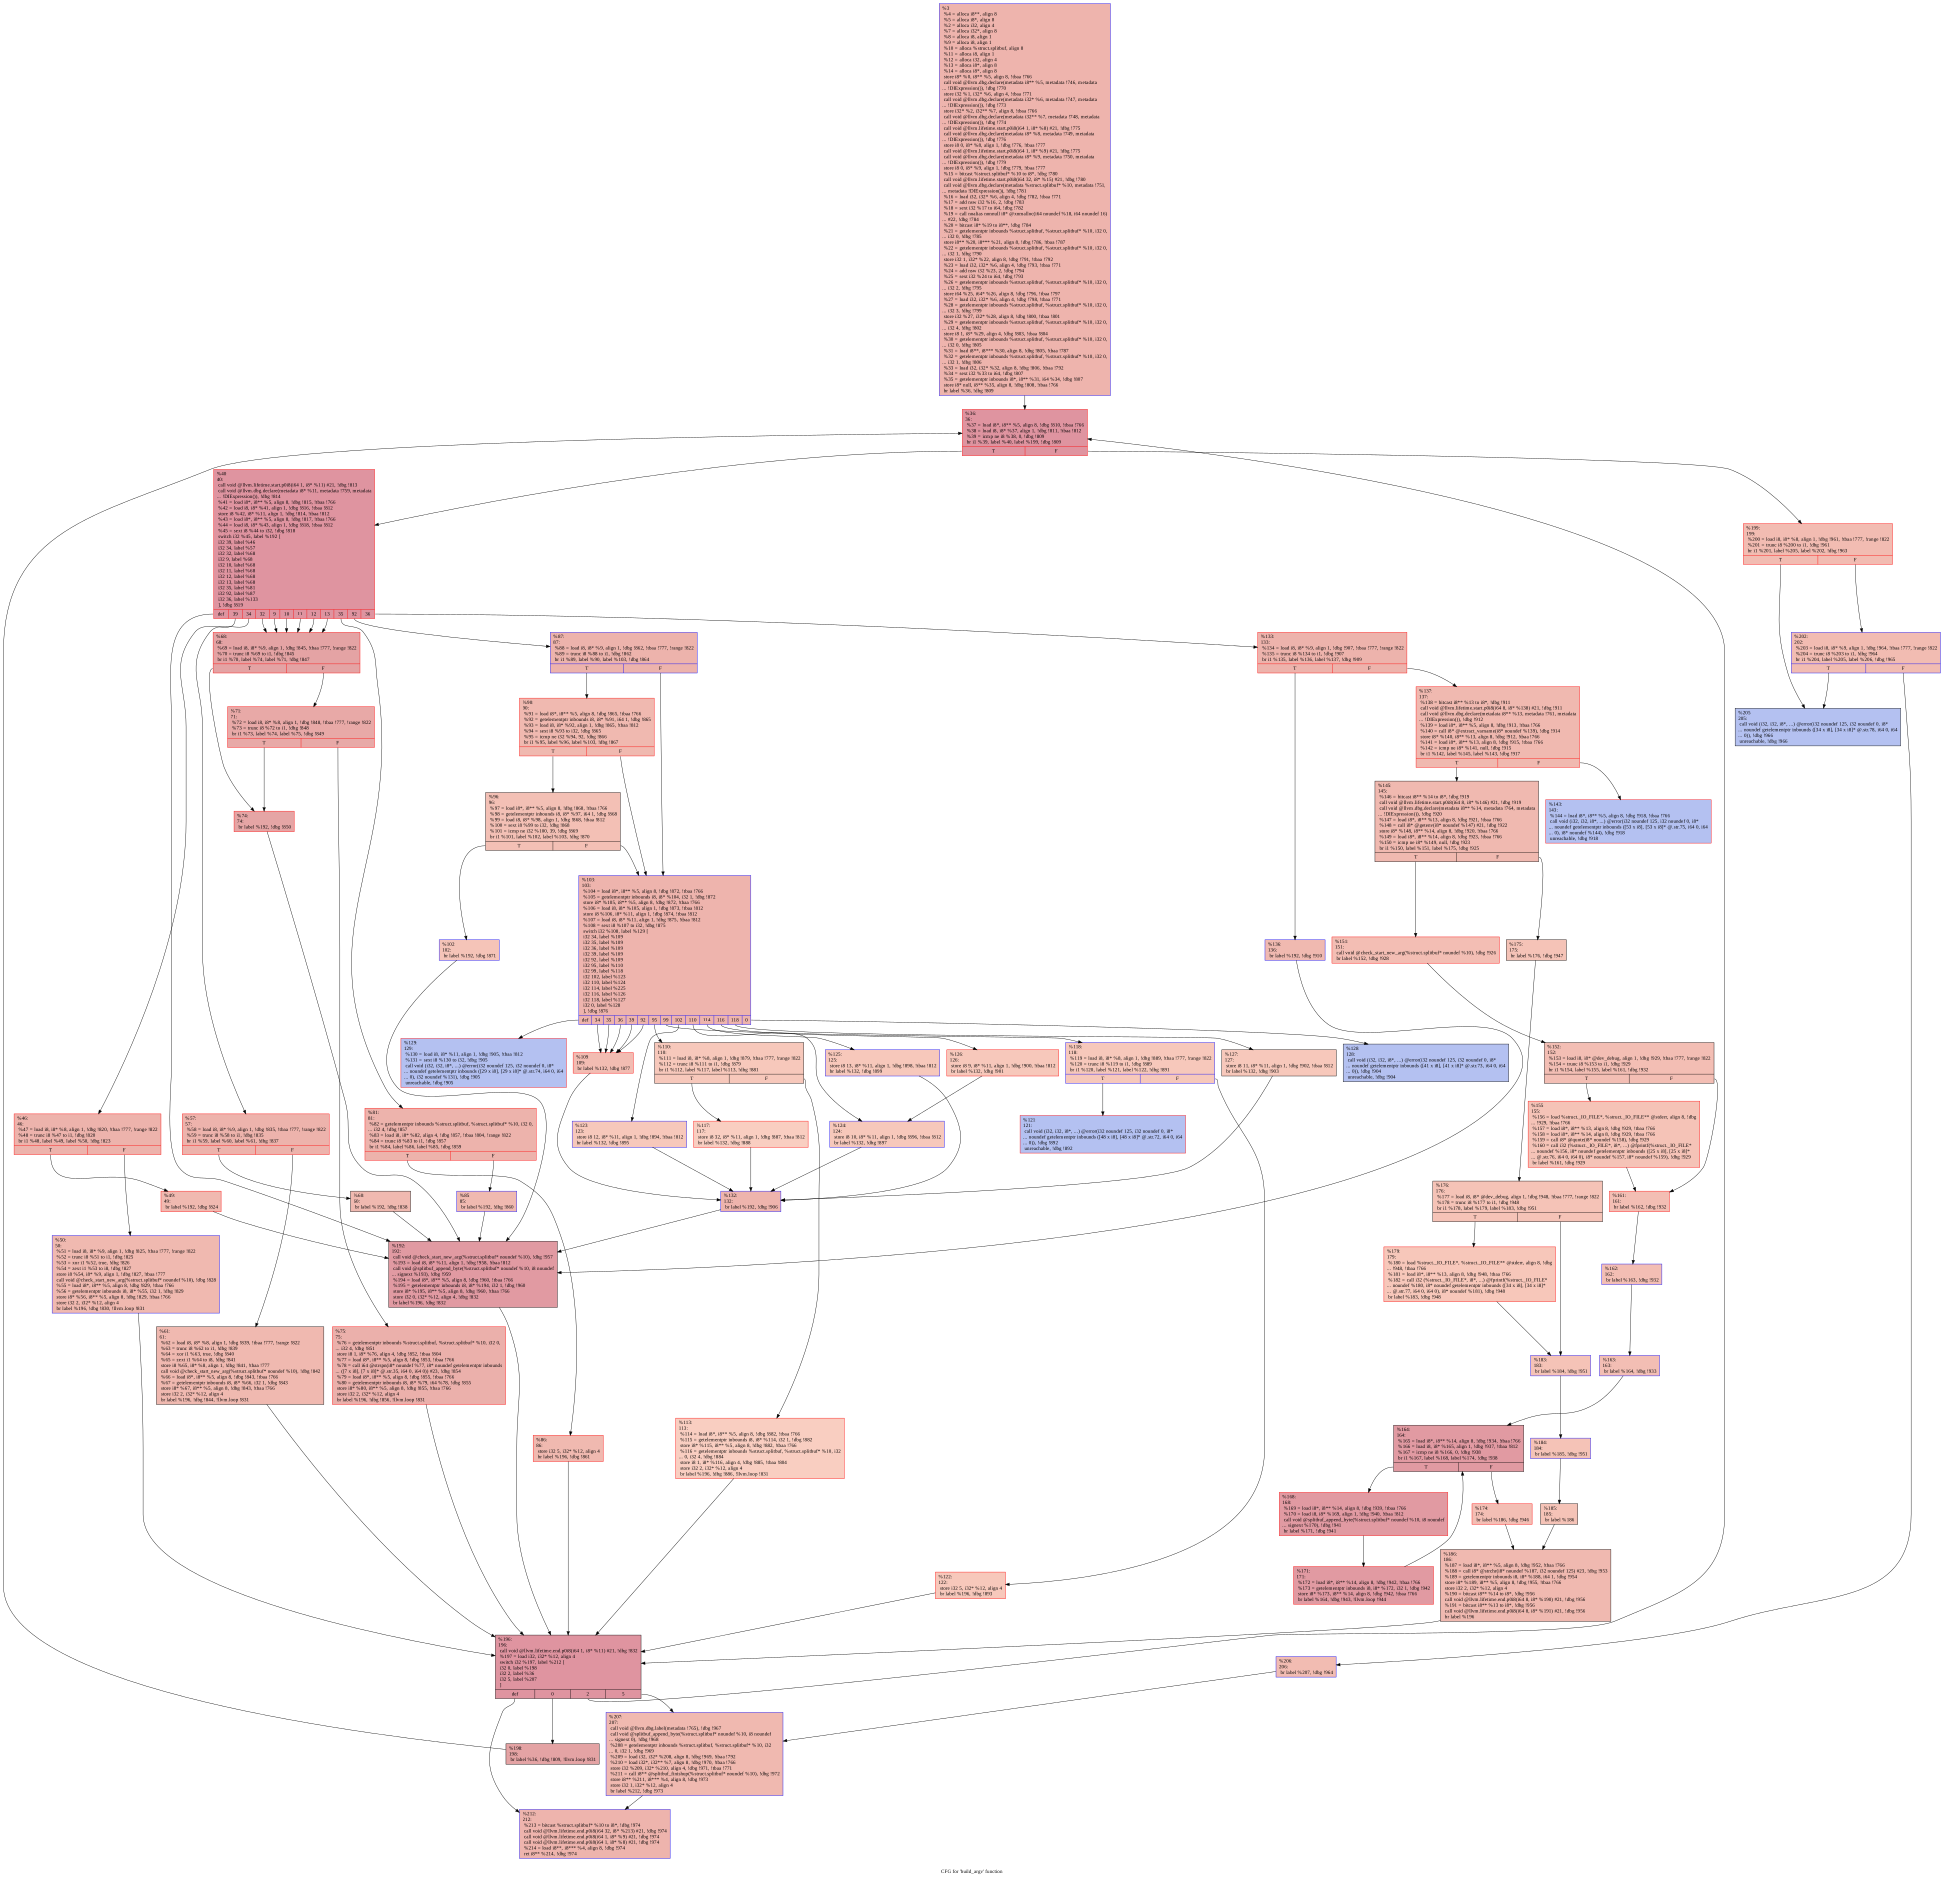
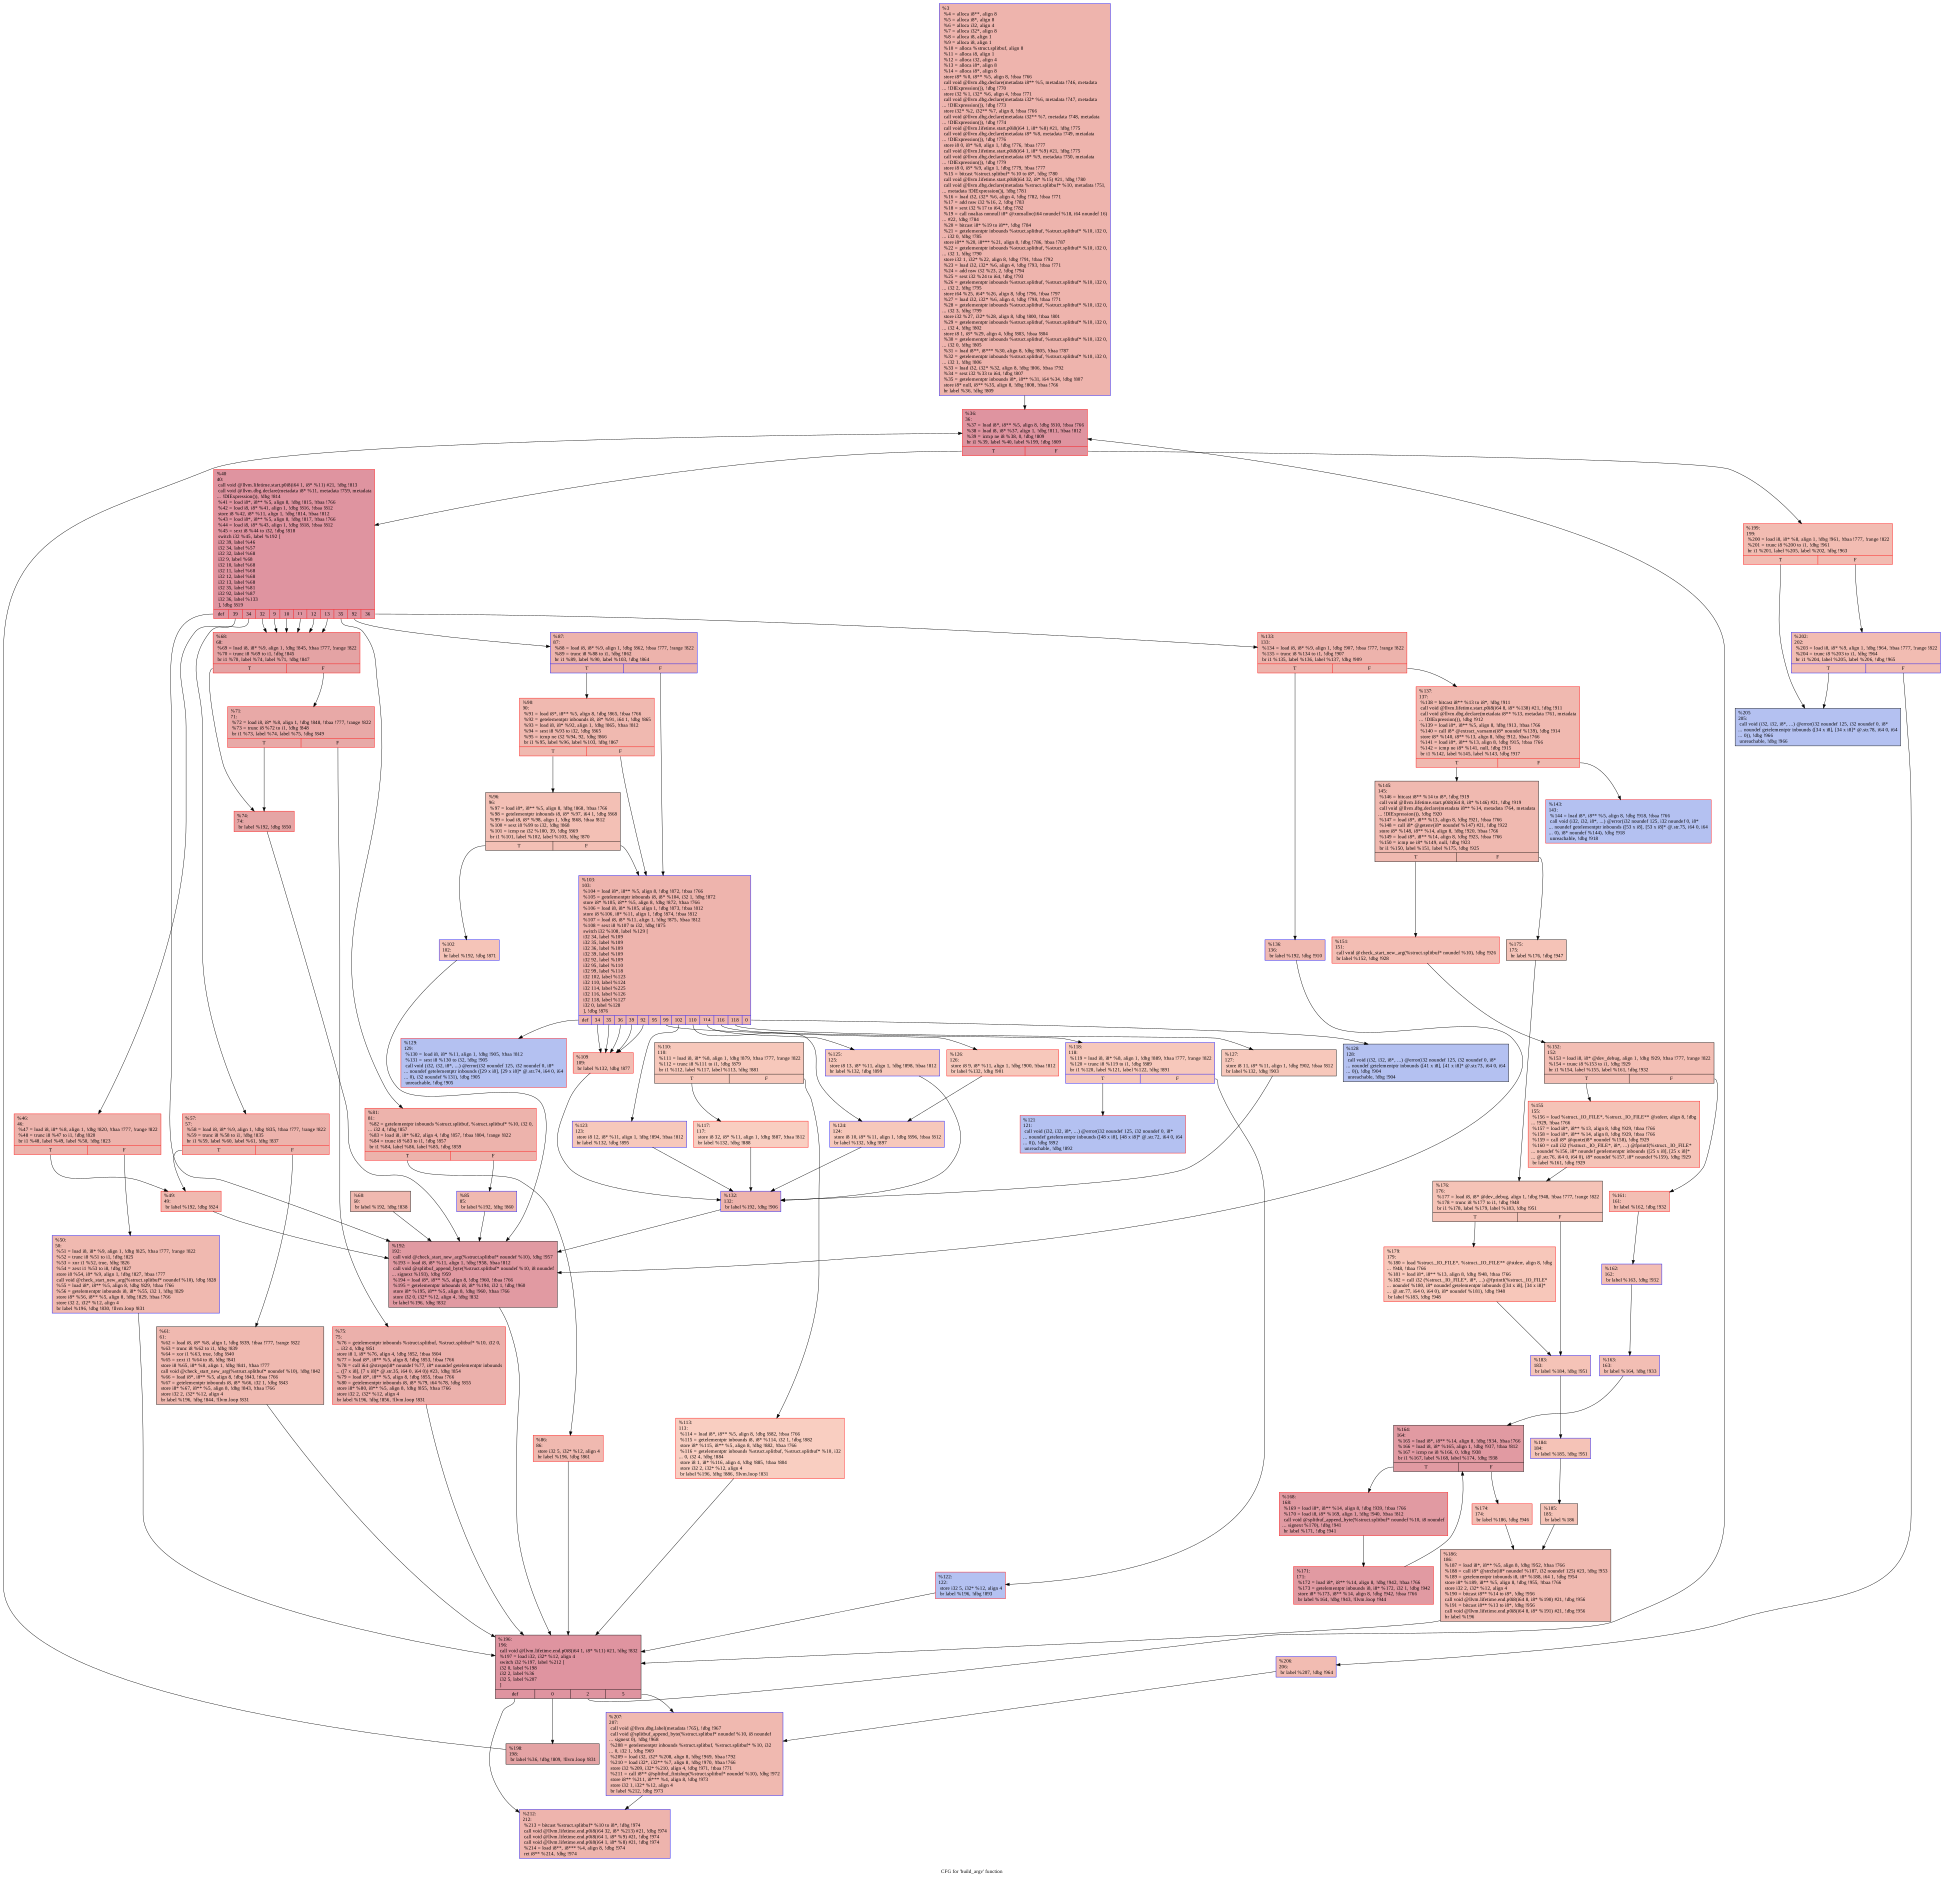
(968, 25) -> (968, 25)
(656, 1032) -> none
(1630, 1177) -> (1558, 1173)
(277, 1187) -> (175, 1167)
(970, 1585) -> (970, 1585)
